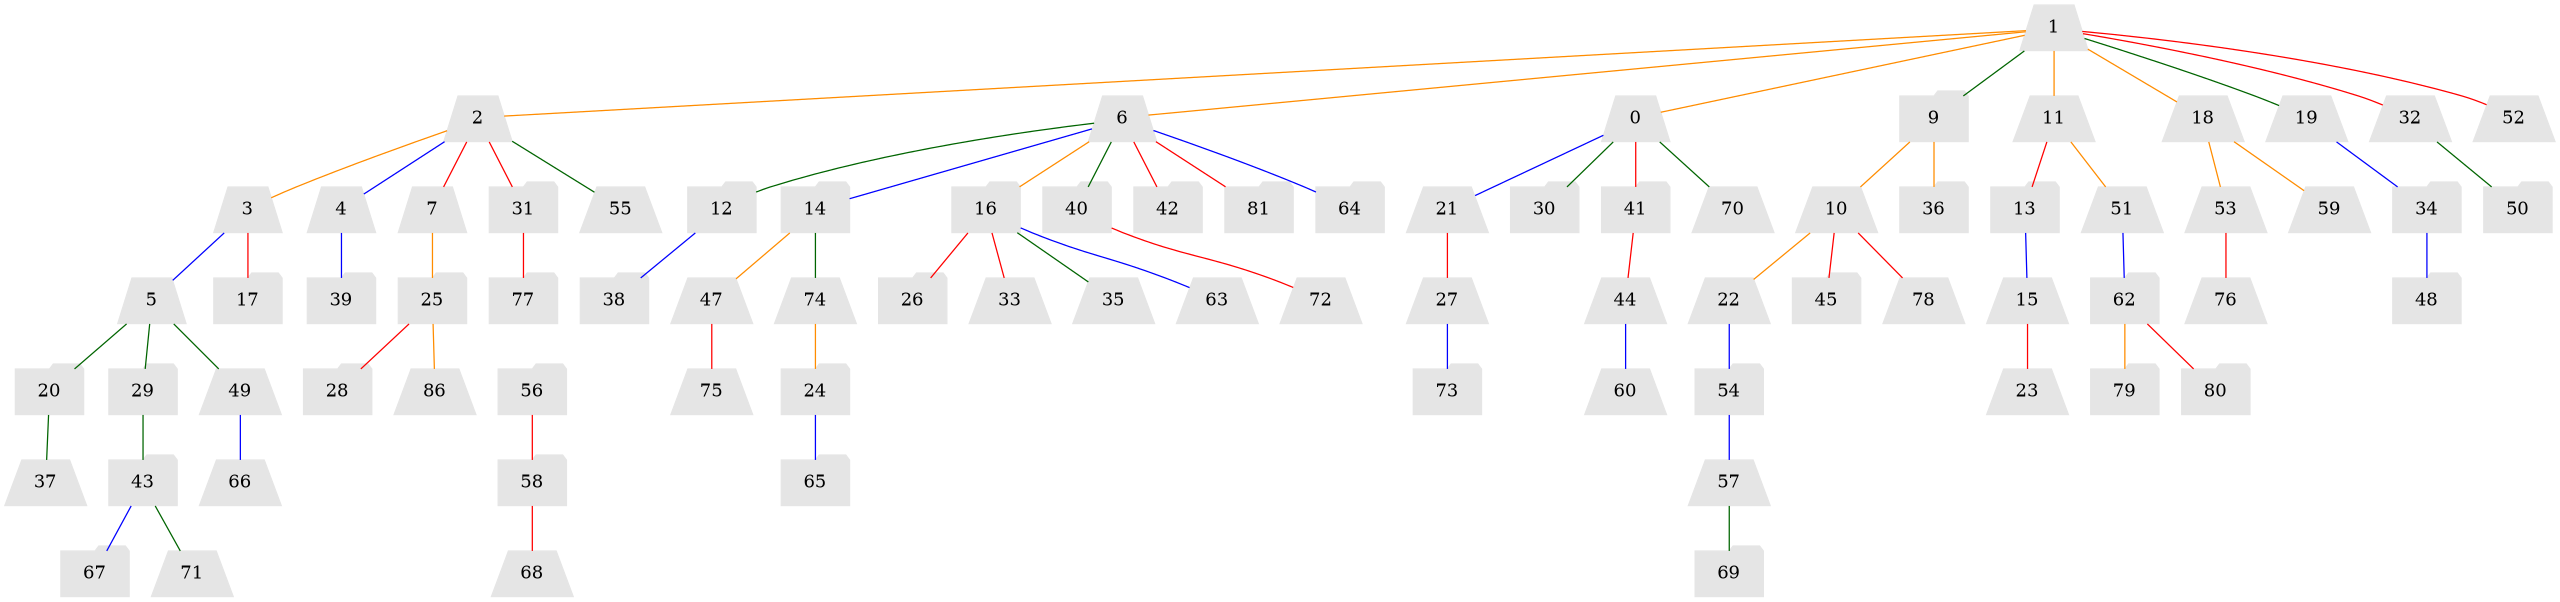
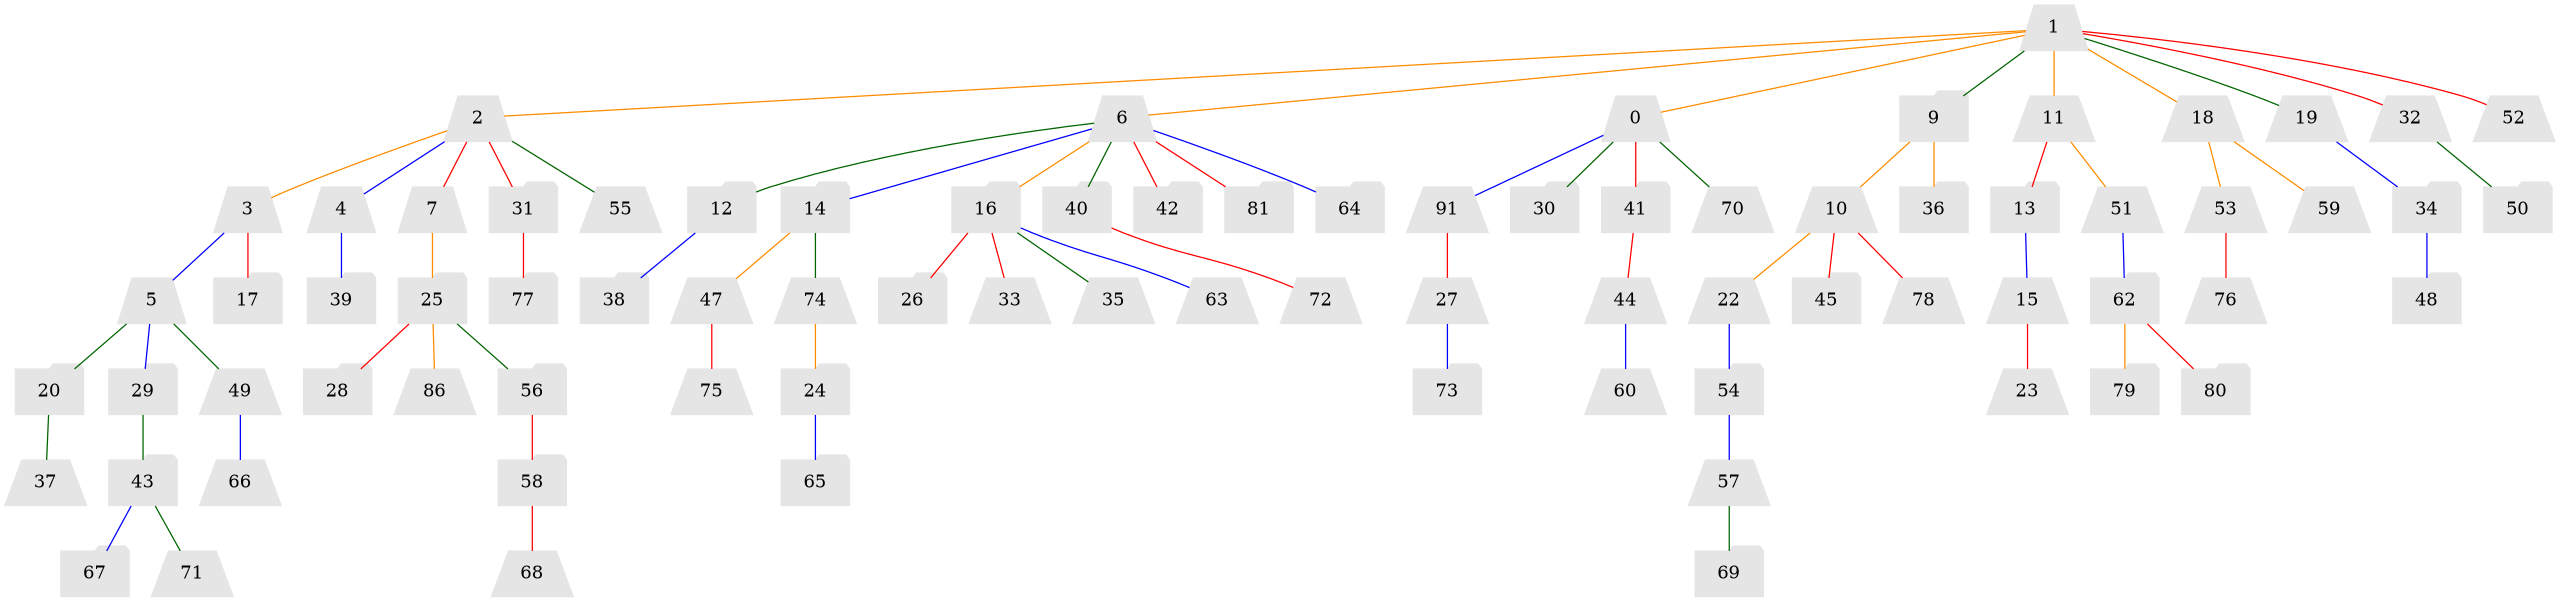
(1447, 210) -> (1447, 210)
(147, 346) -> (147, 346)
none -> (483, 346)
